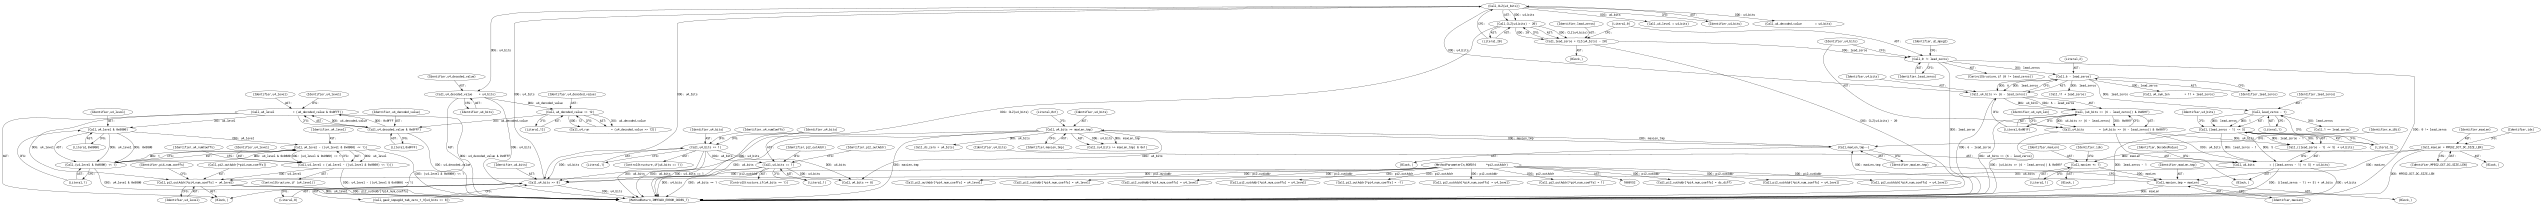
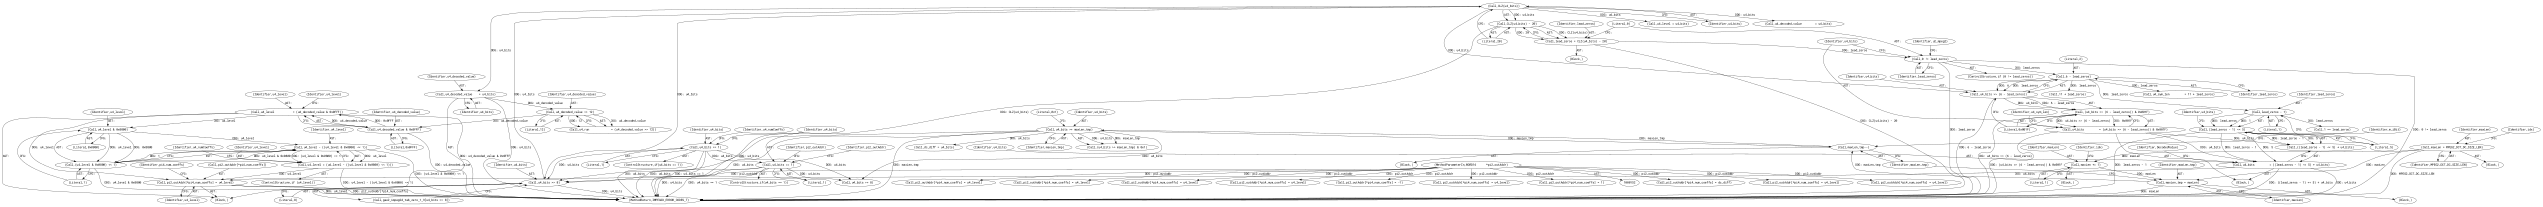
(934, 147) -> (934, 147)
